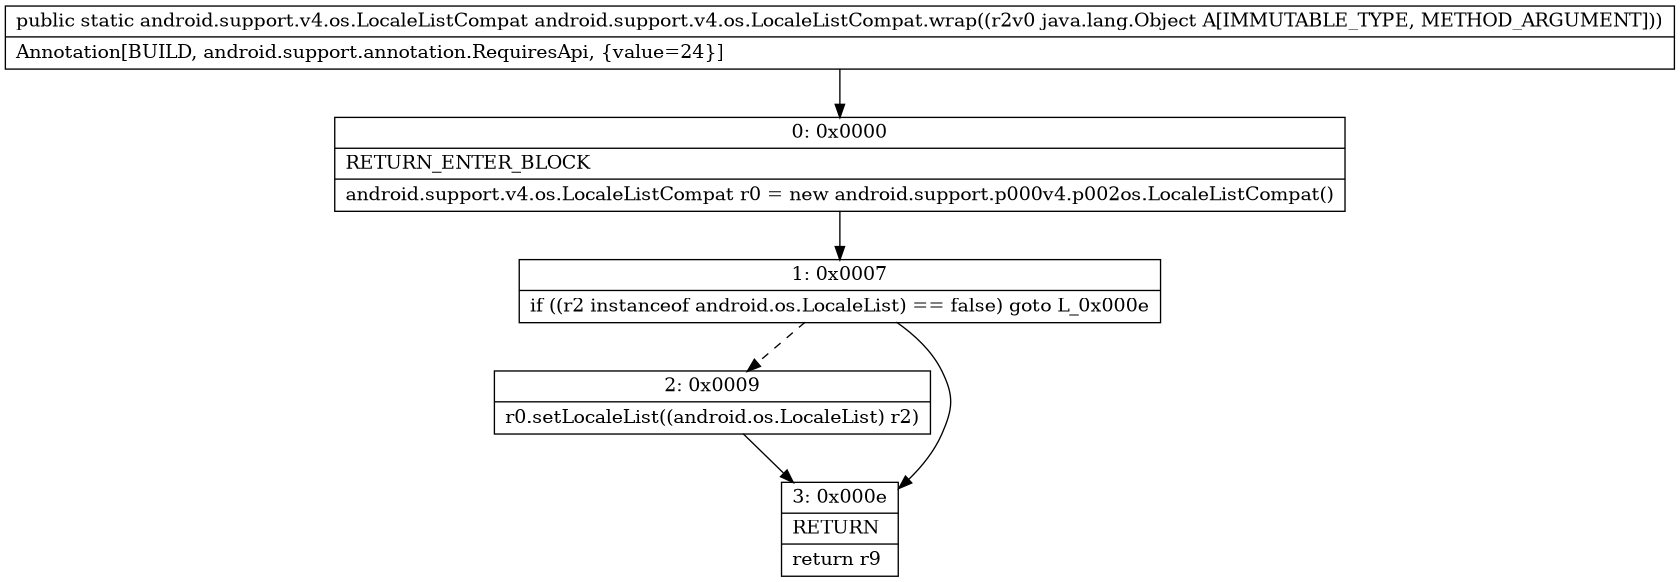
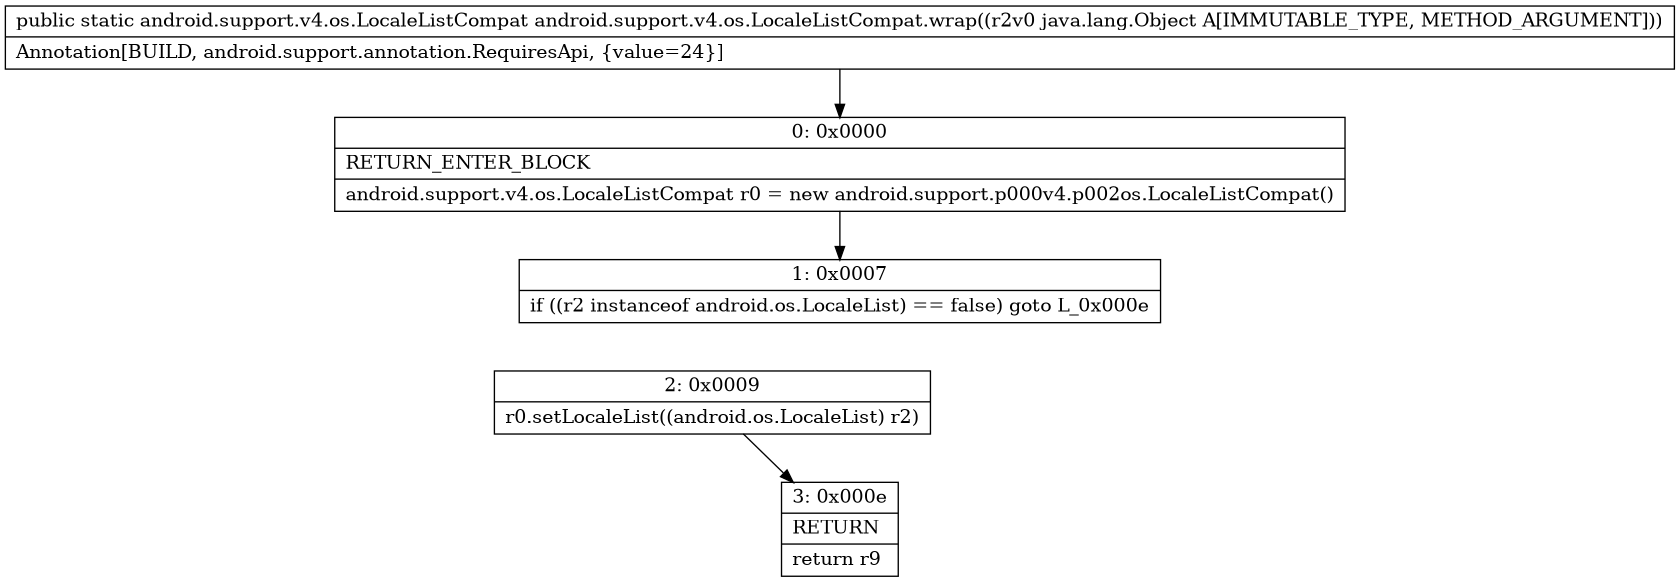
(781, 342) -> none
(950, 397) -> none
